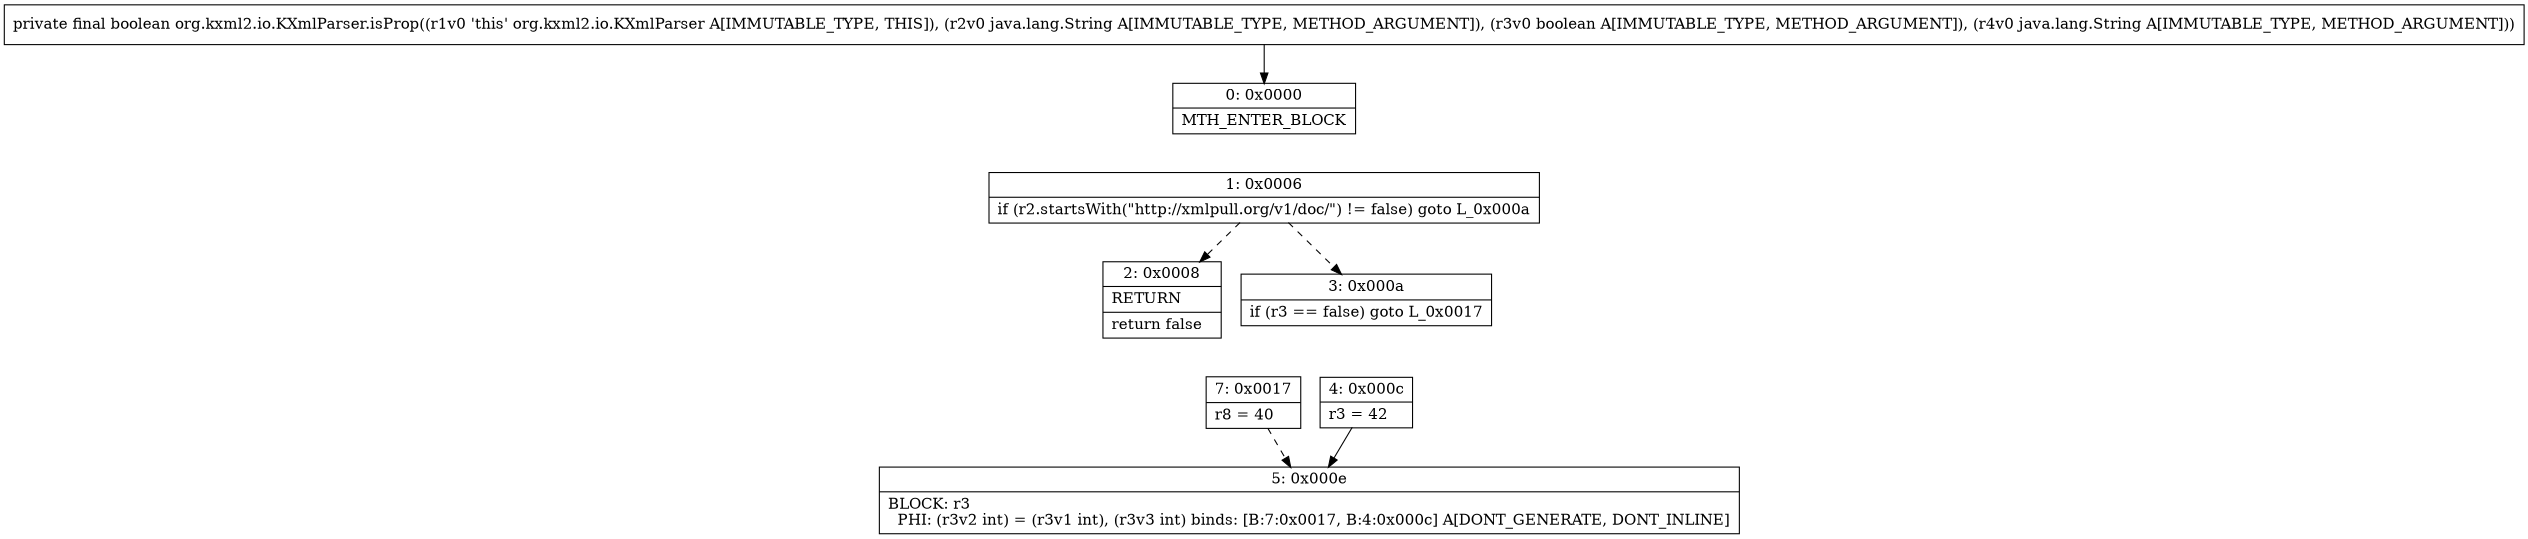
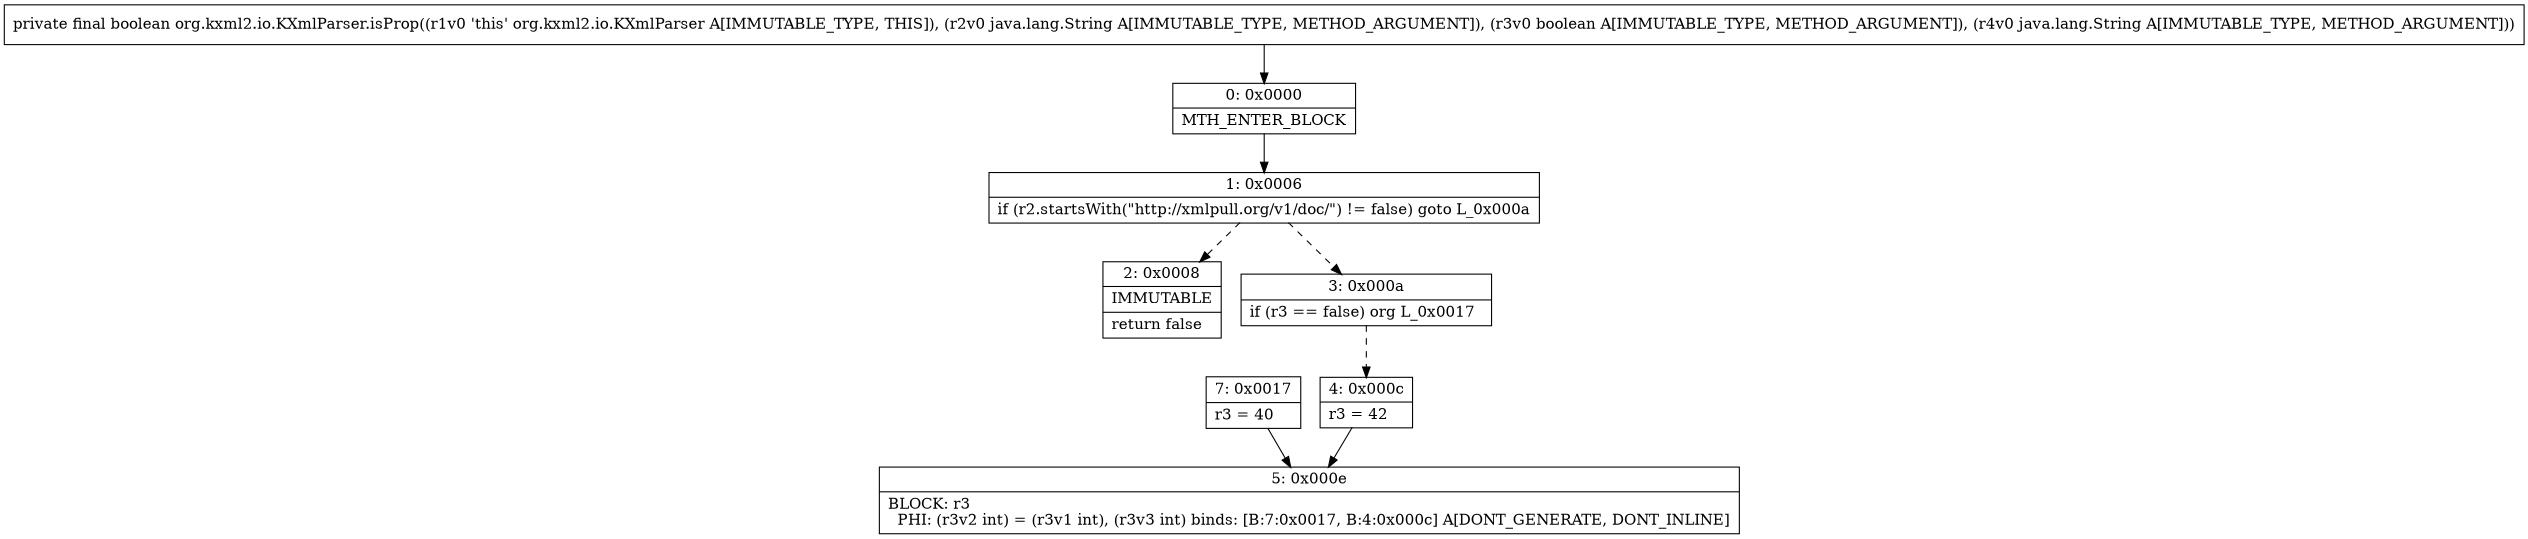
none -> (1264, 148)
(1146, 299) -> (1162, 299)
(1366, 312) -> (1363, 312)
none -> (1366, 346)
(1244, 415) -> (1244, 415)
(1277, 443) -> (1277, 443)
